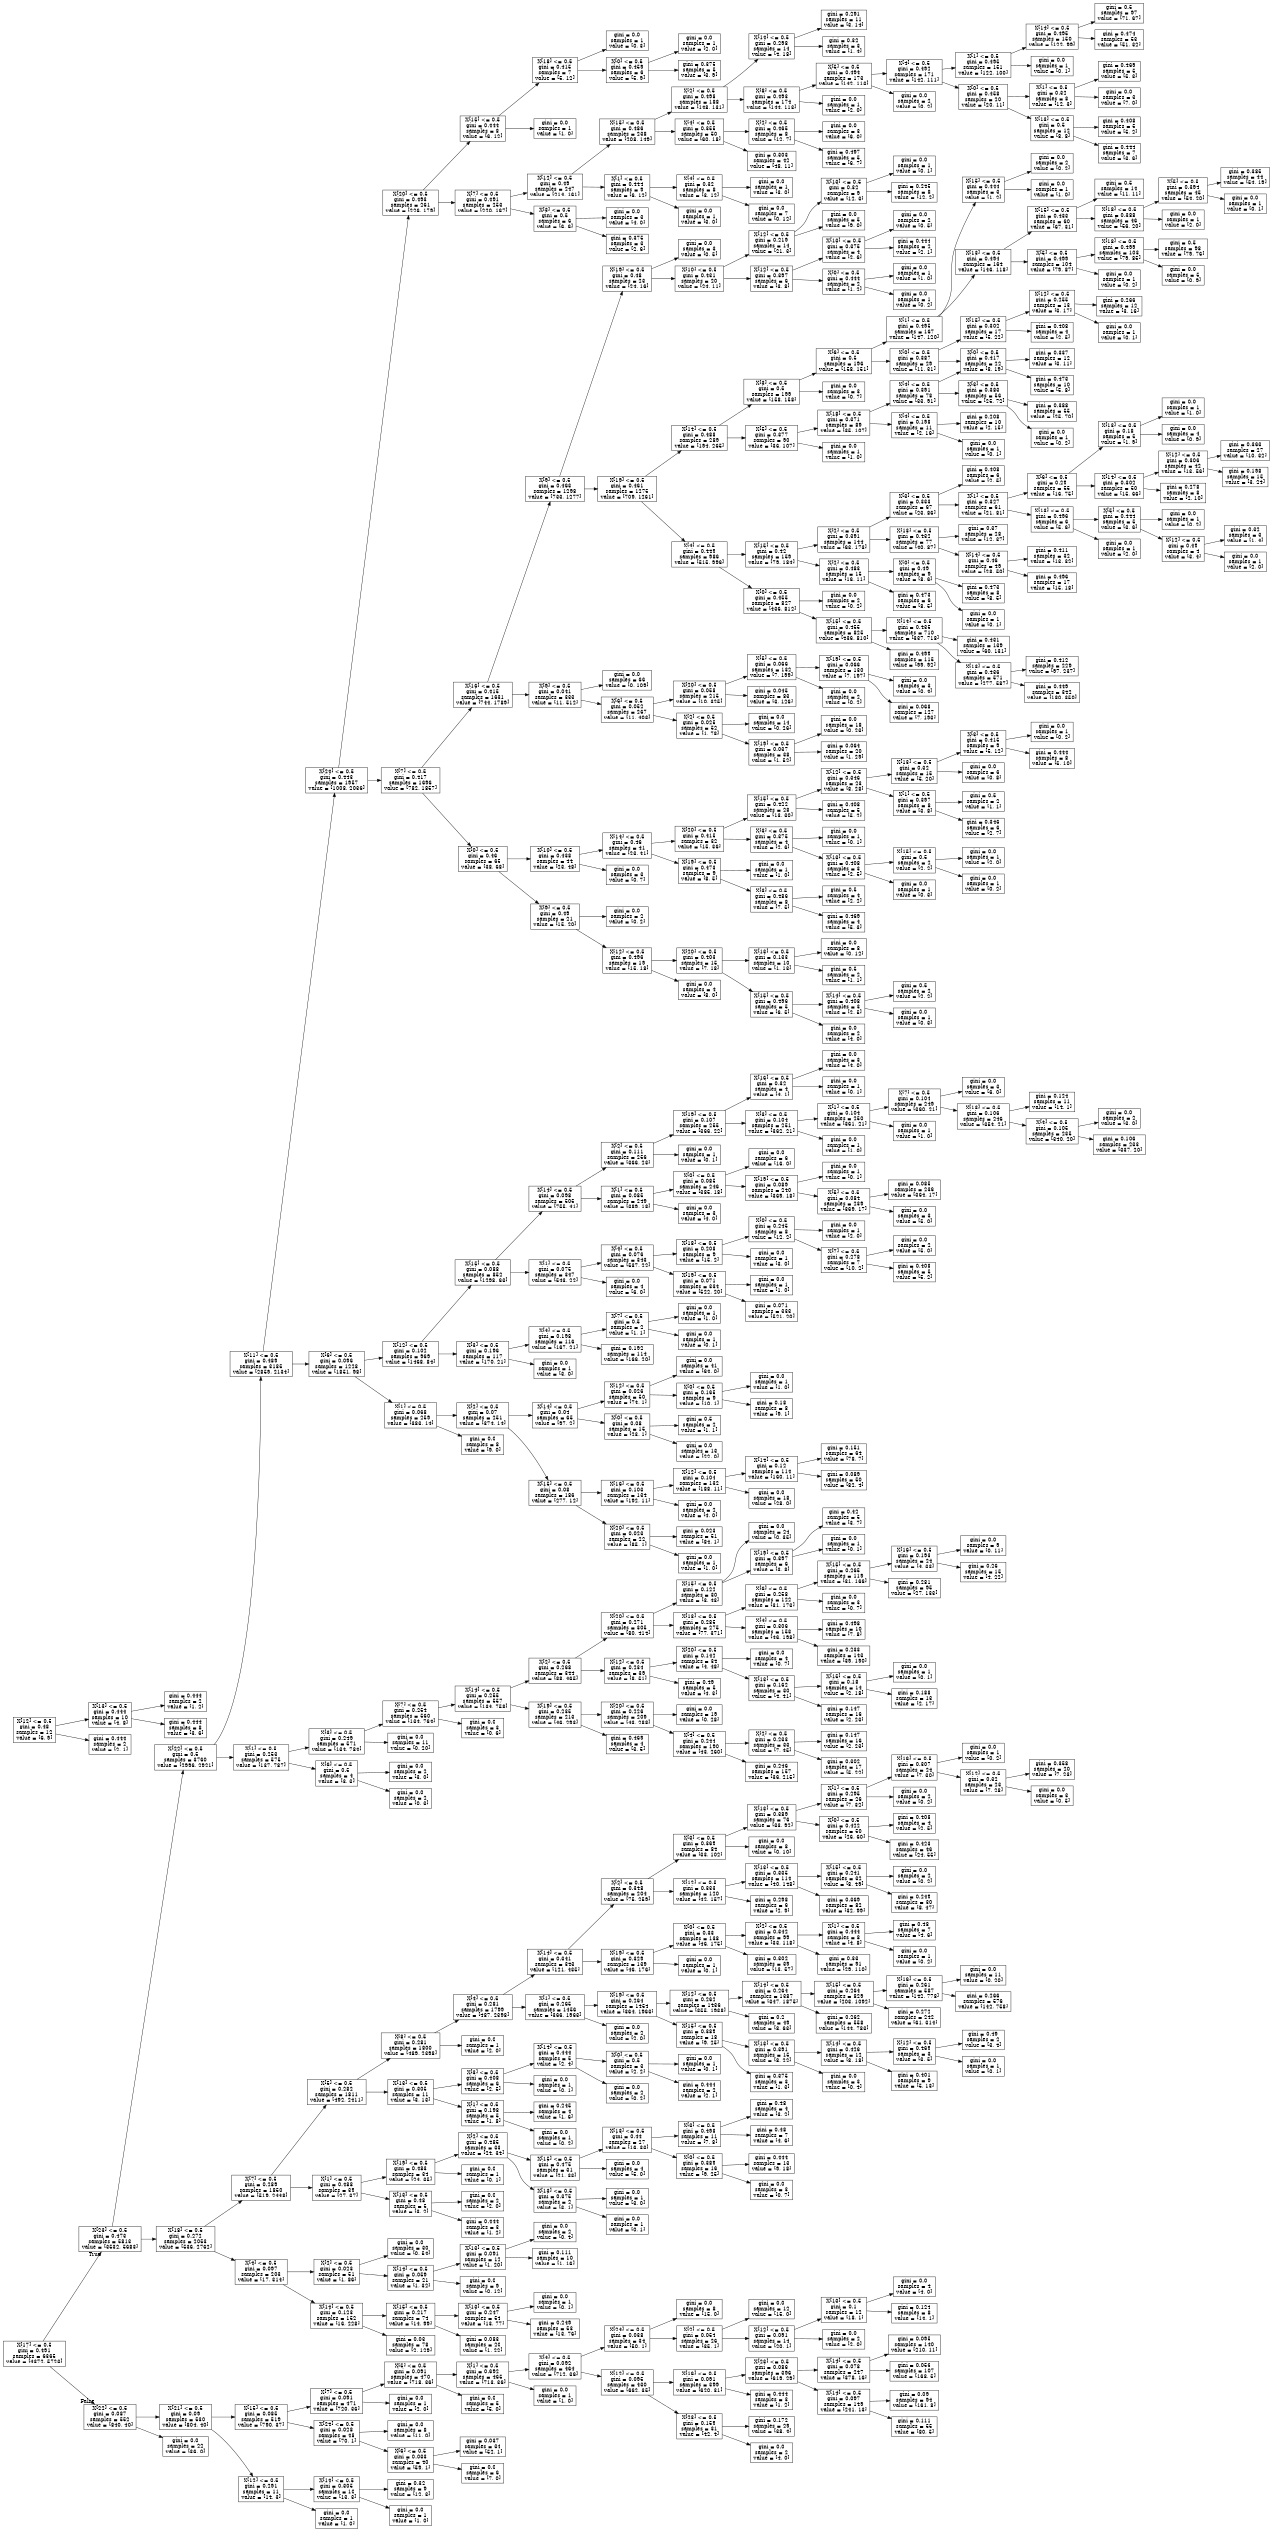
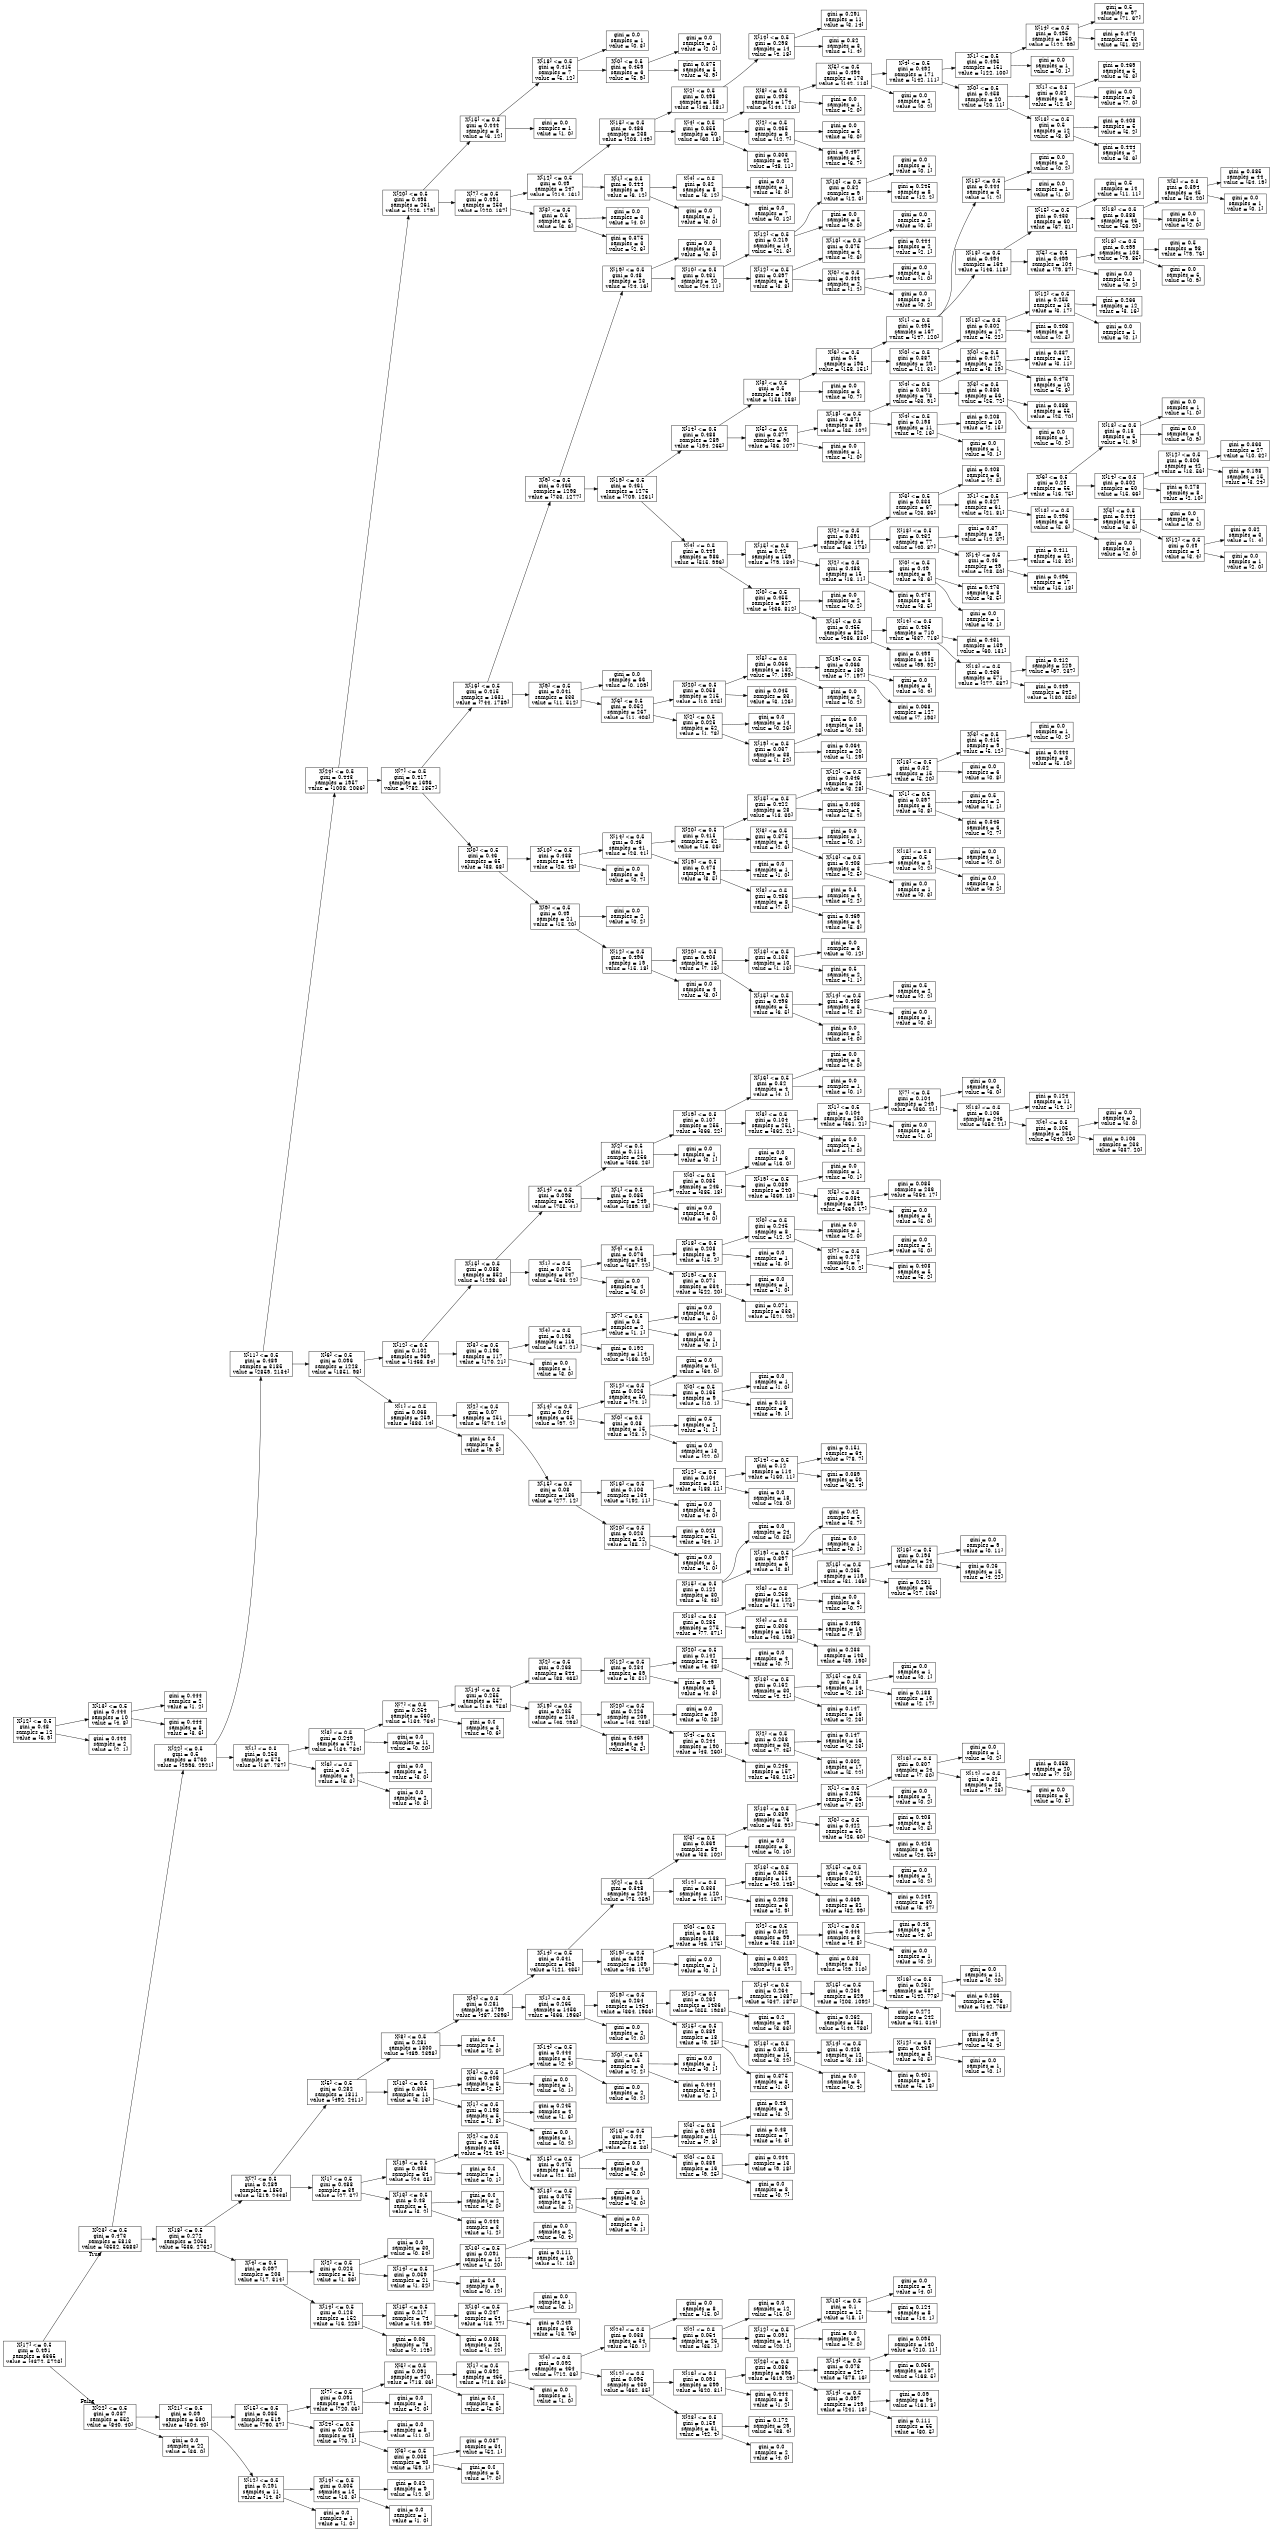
(734, 100) -> (732, 117)
(627, 1625) -> none
